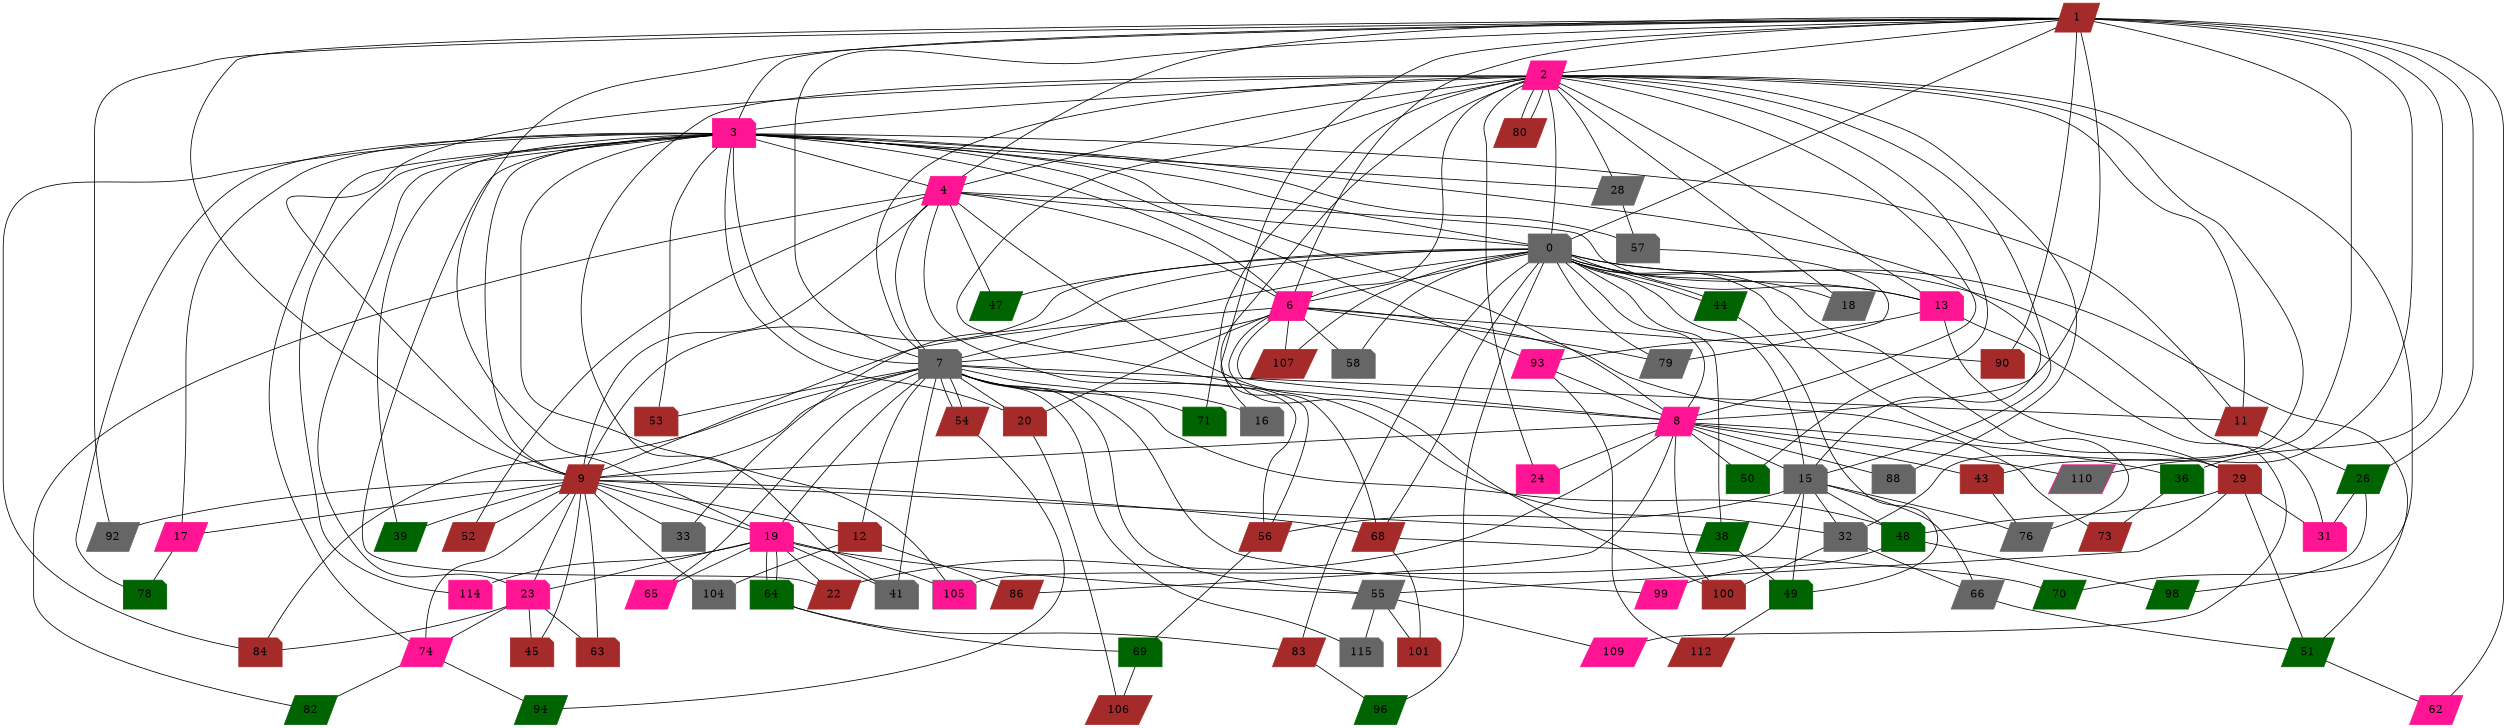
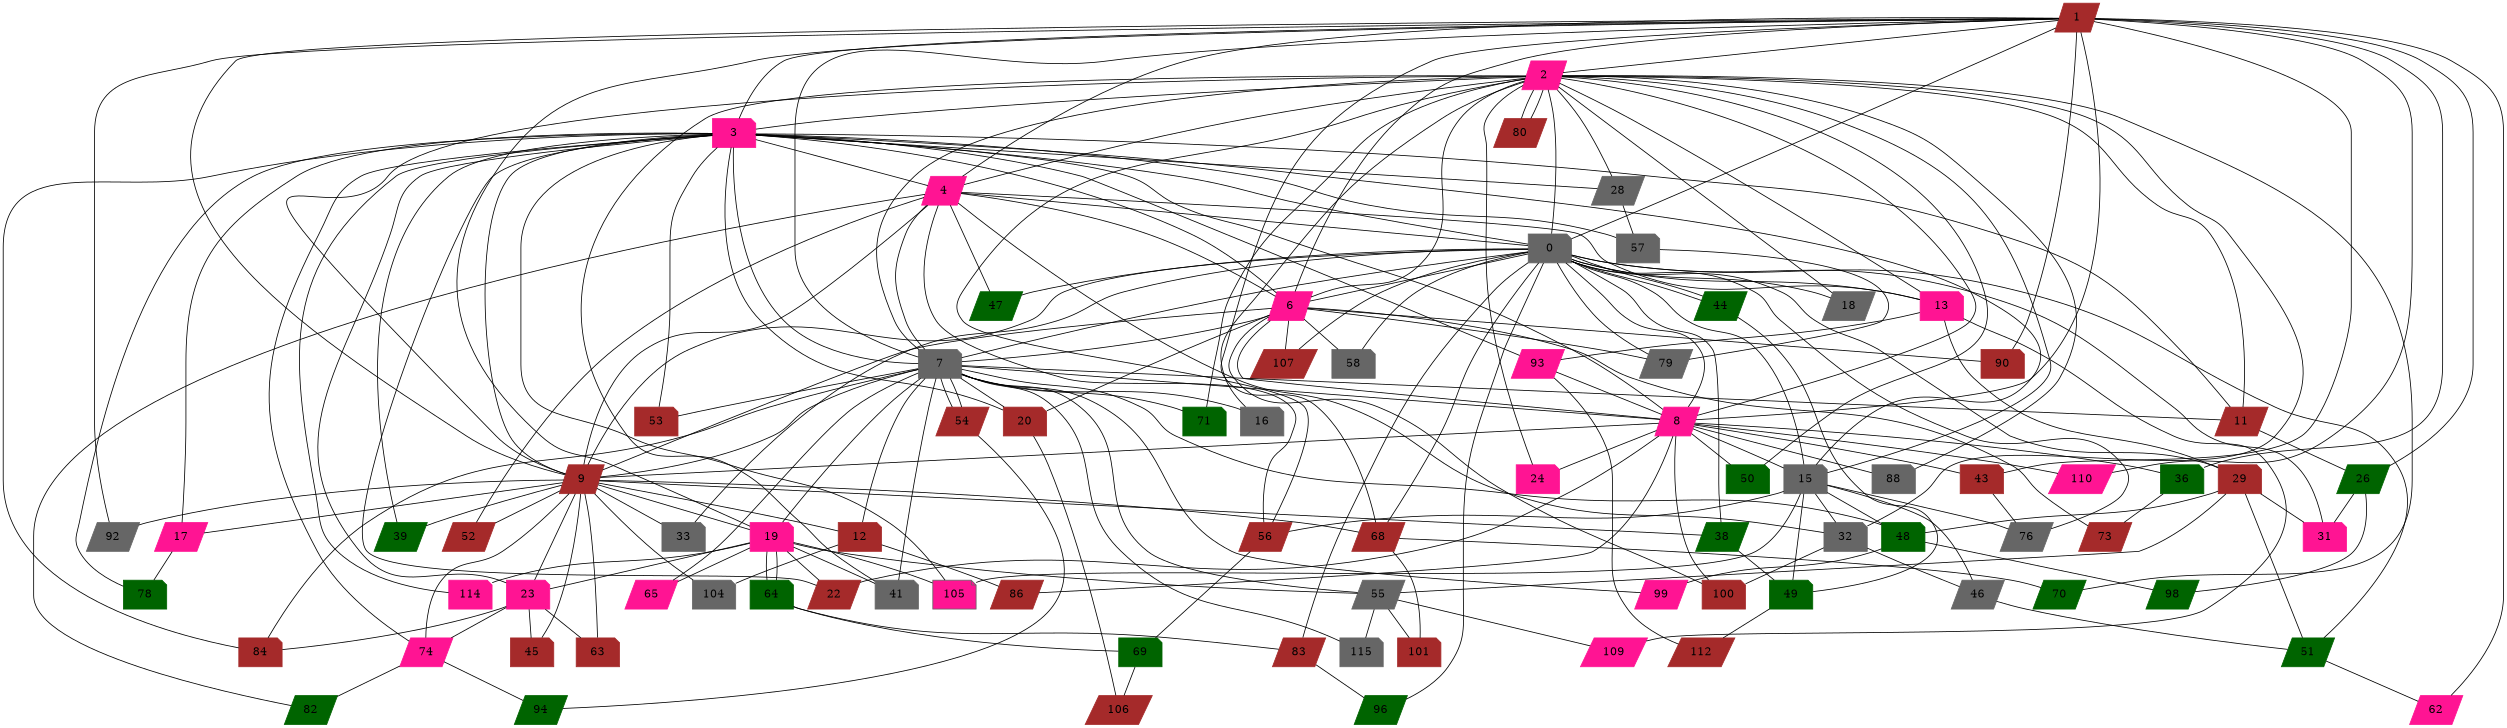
(2082, 479) -> (2082, 479)
(1978, 595) -> (1978, 595)
